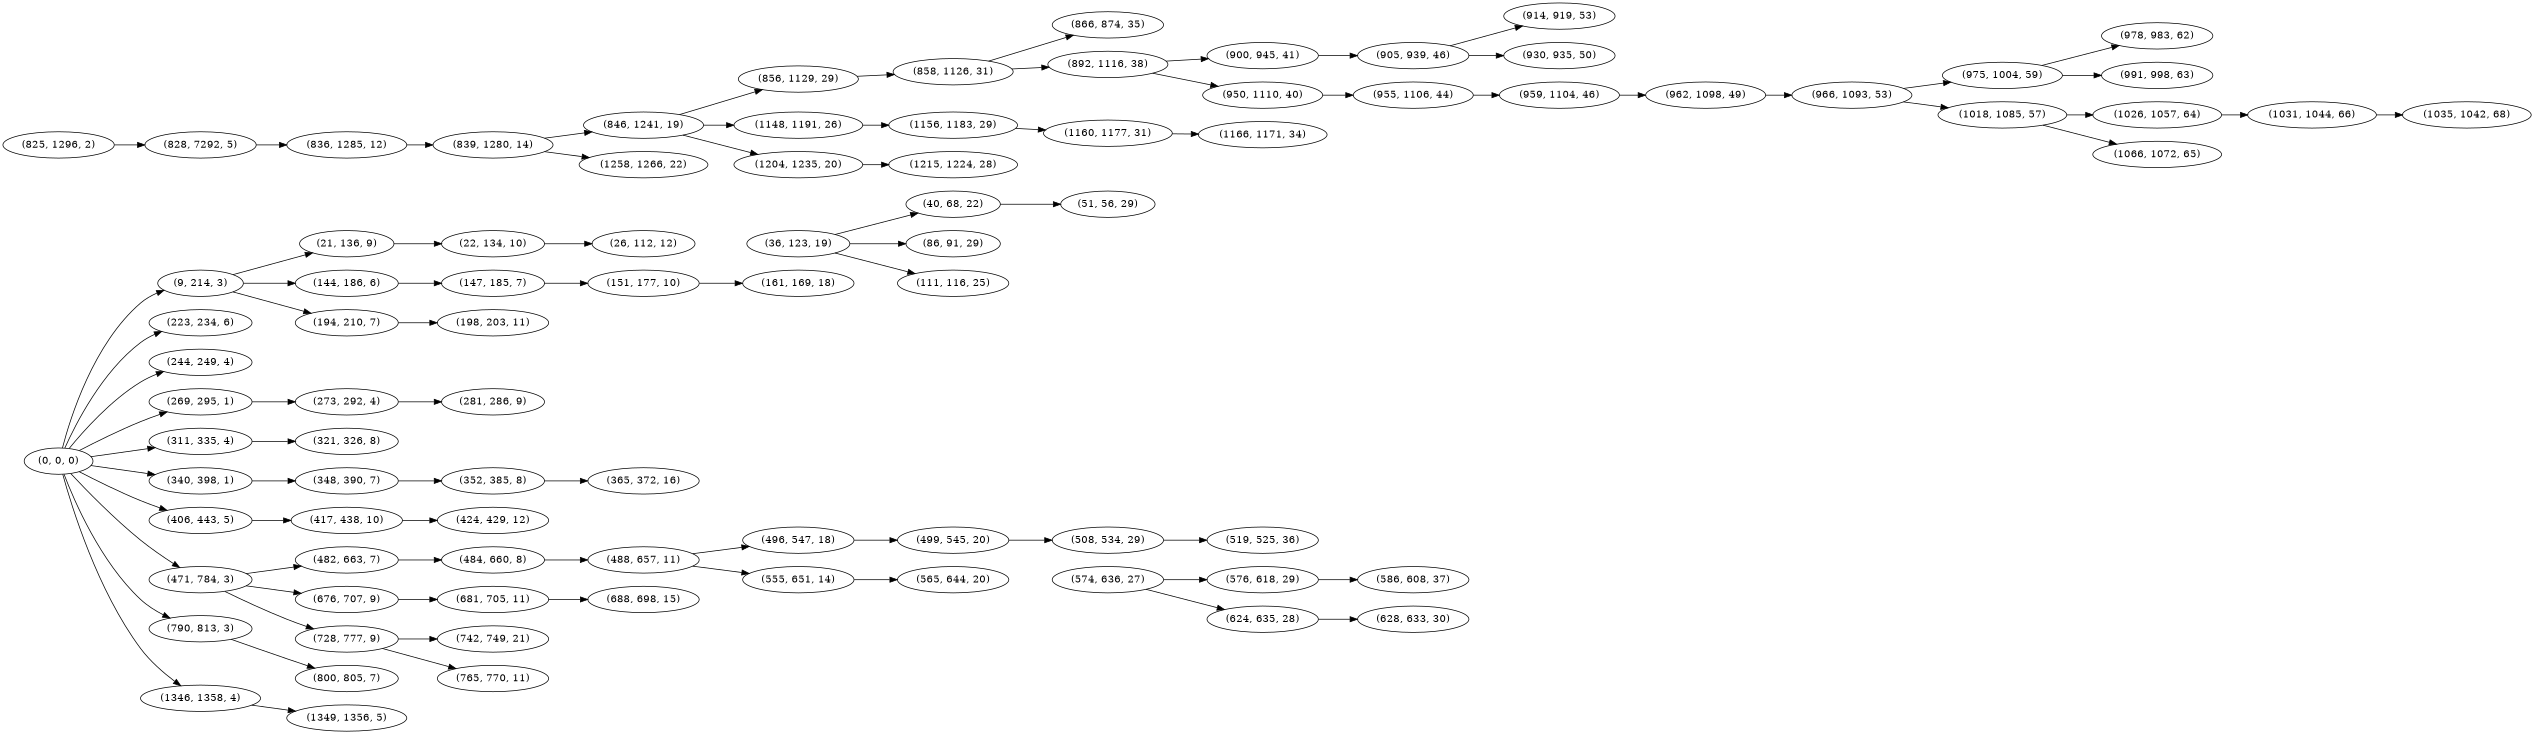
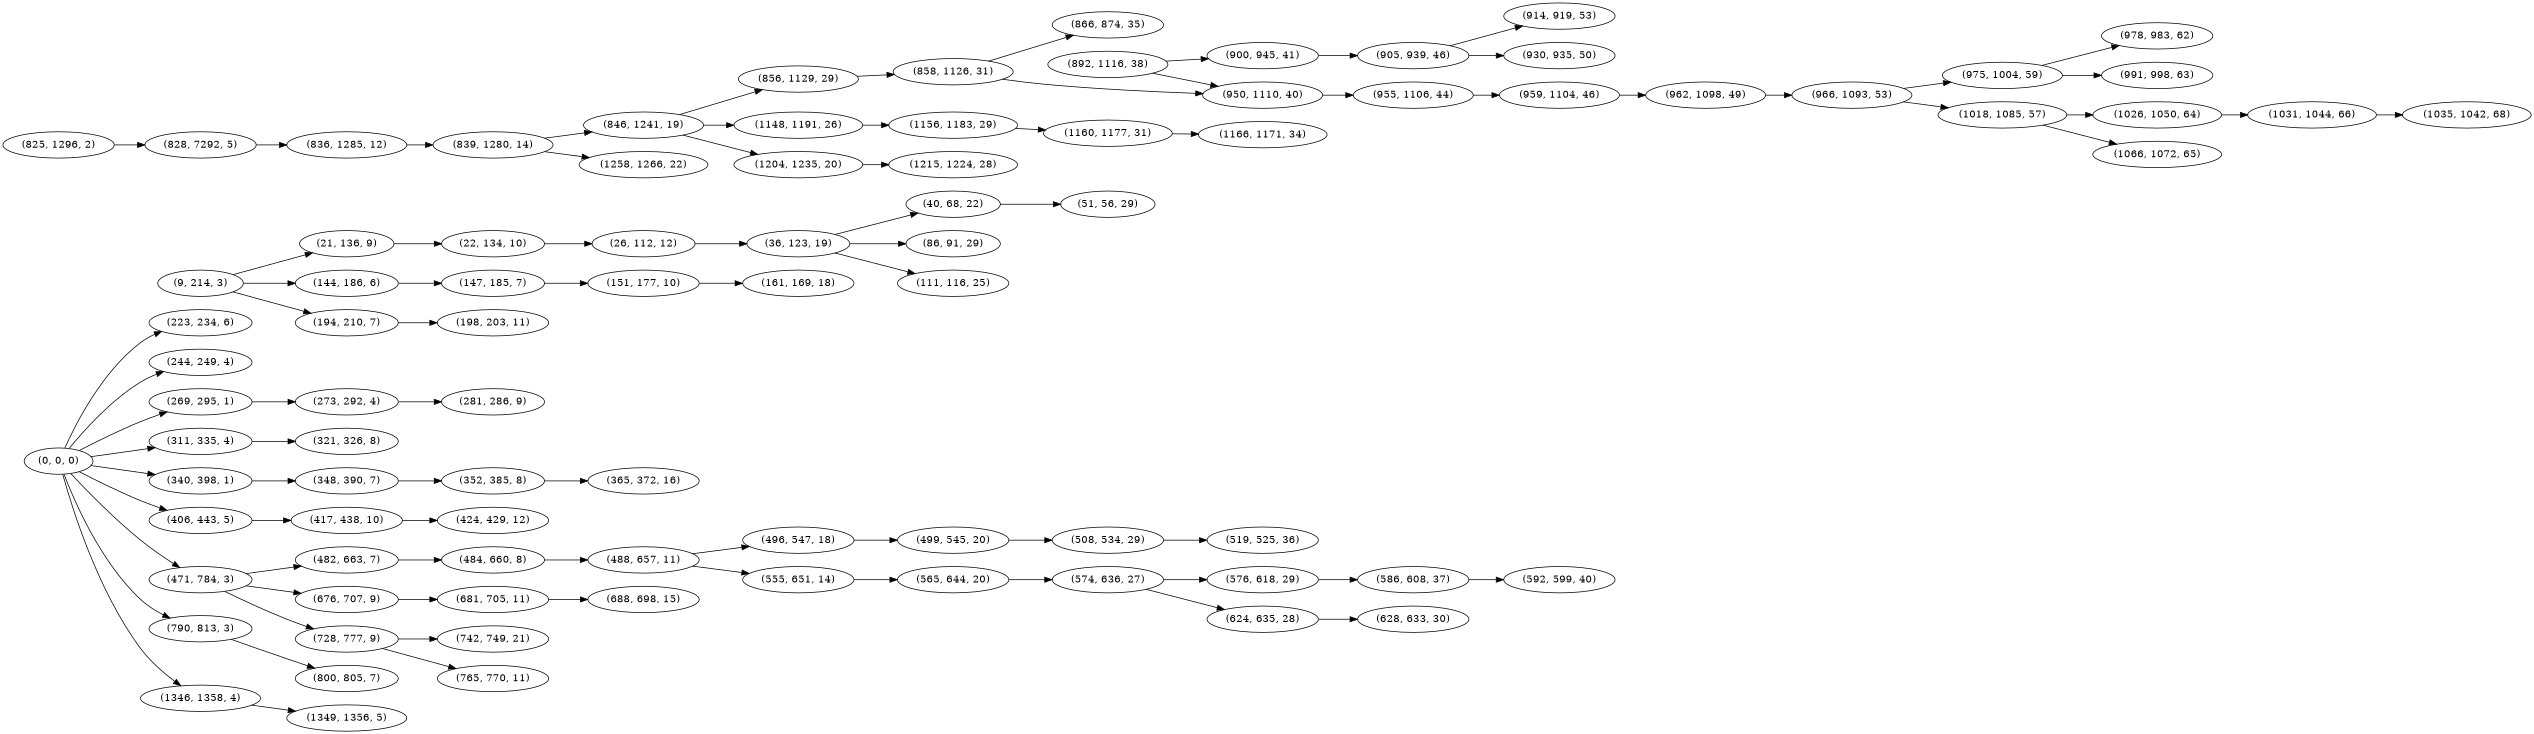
(1027, 68) -> (1099, 89)
(2157, 115) -> (2157, 115)
none -> (717, 244)
(96, 361) -> none
none -> (1027, 580)
none -> (1559, 580)
